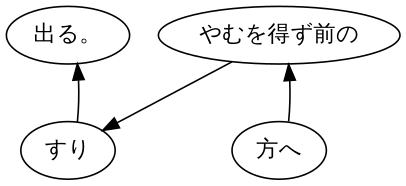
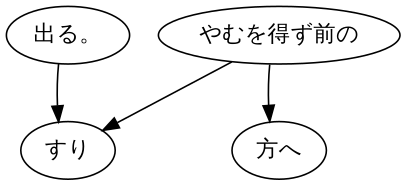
(79, 101) -> (57, 85)
(290, 101) -> (268, 85)
